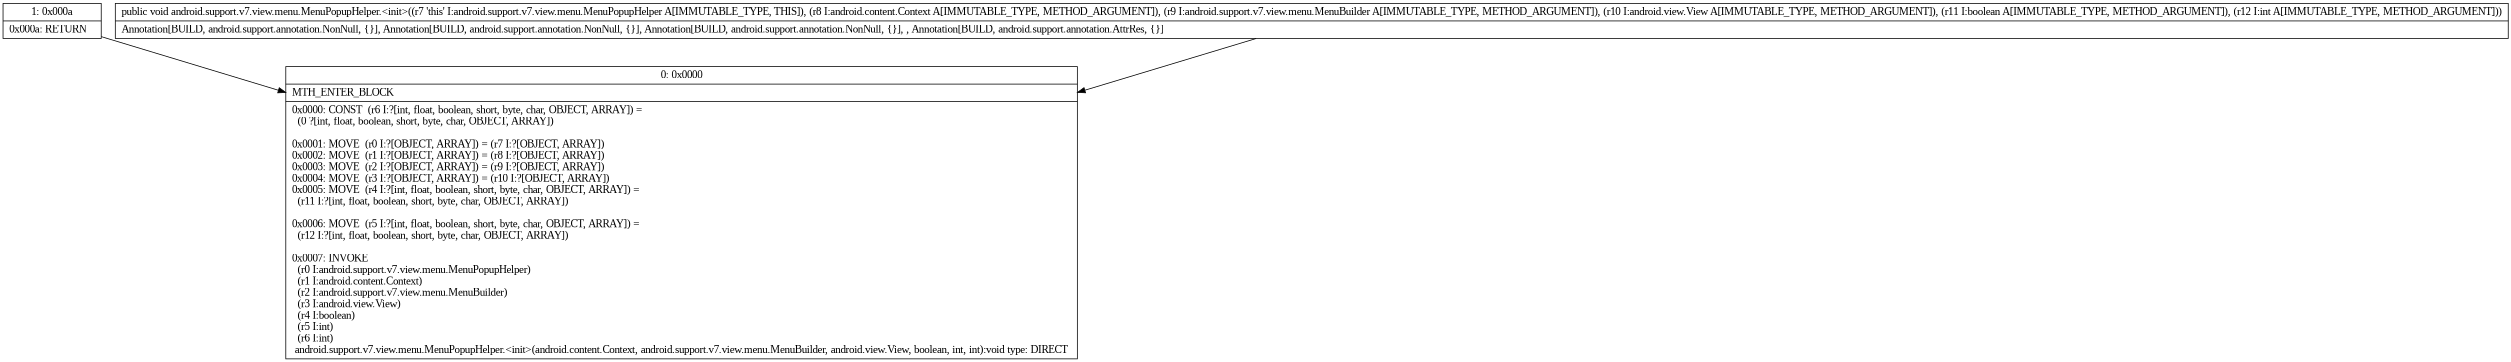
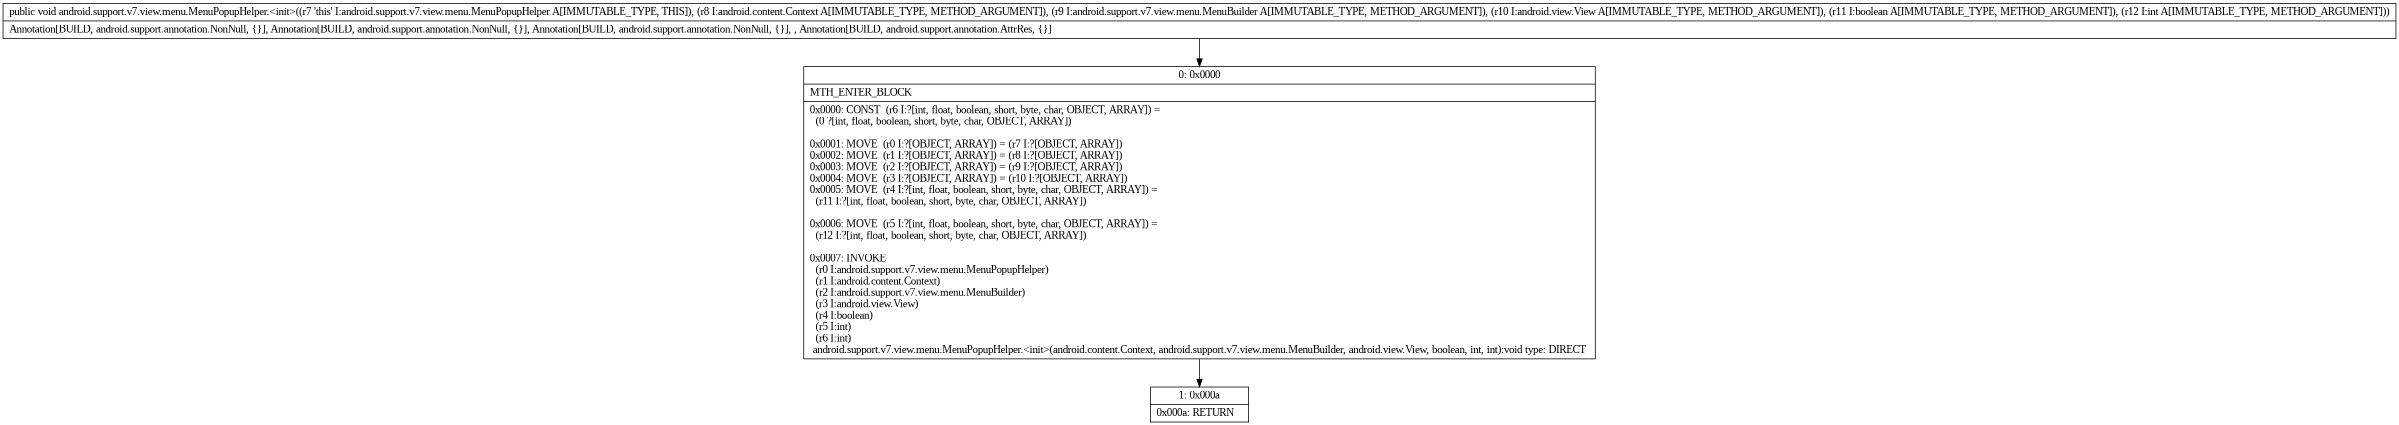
(190, 63) -> (1200, 369)
